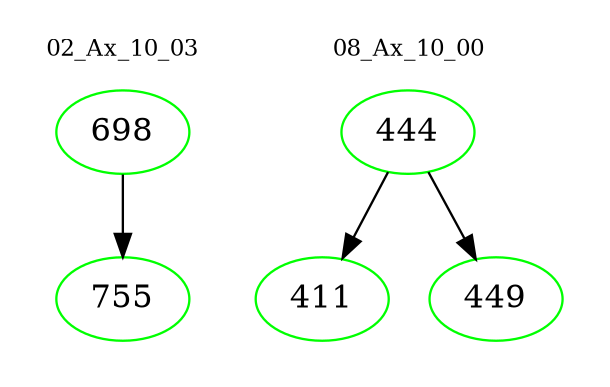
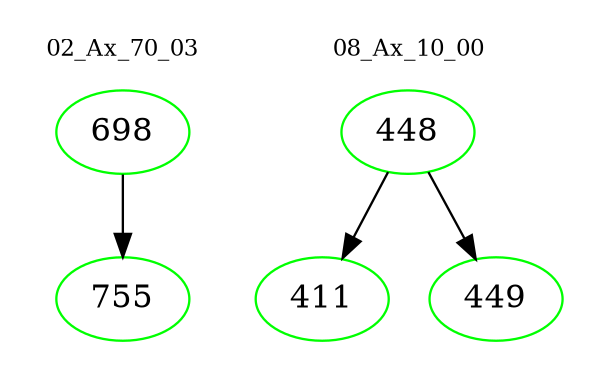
(123, 50) -> (123, 50)
(408, 132) -> (408, 132)
